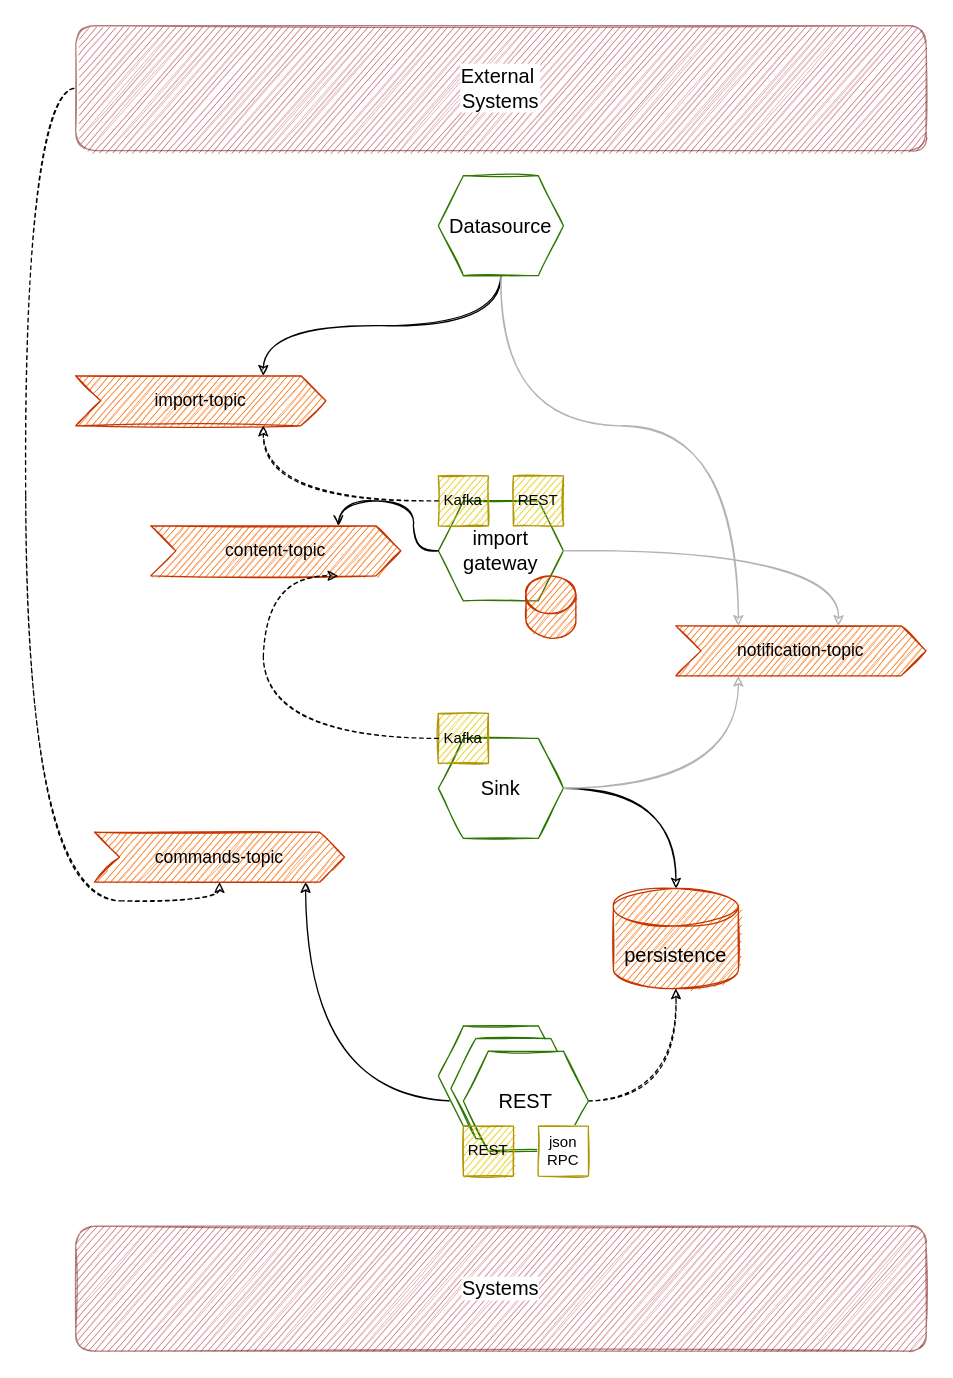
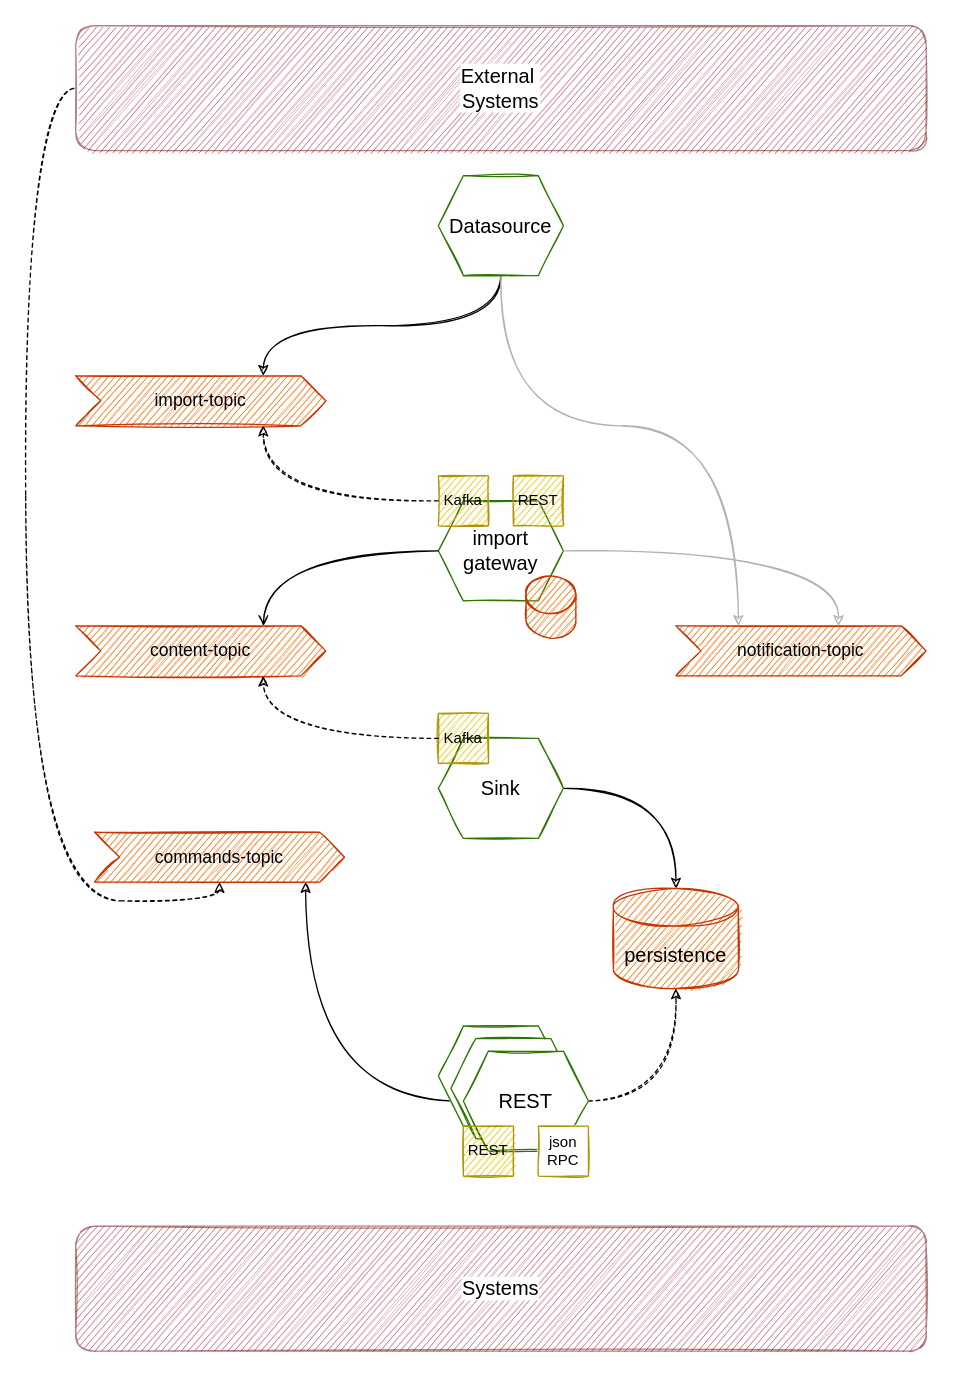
(276, 551) -> (201, 651)
(684, 767) -> none
